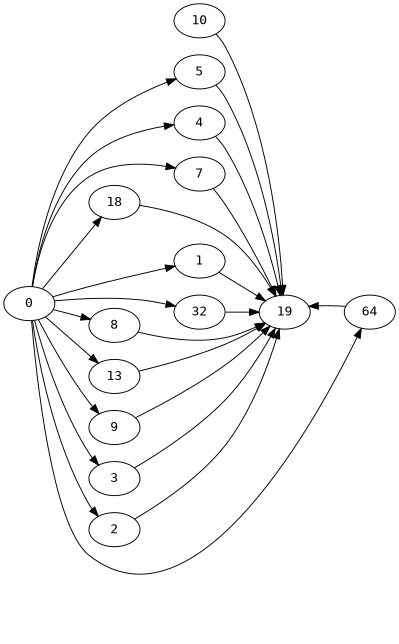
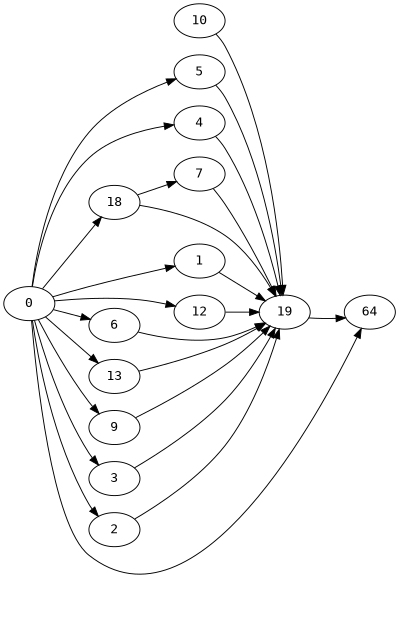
(72, 193) -> (153, 190)
(332, 306) -> (322, 318)
(200, 312) -> (200, 312)
(114, 325) -> (114, 325)
